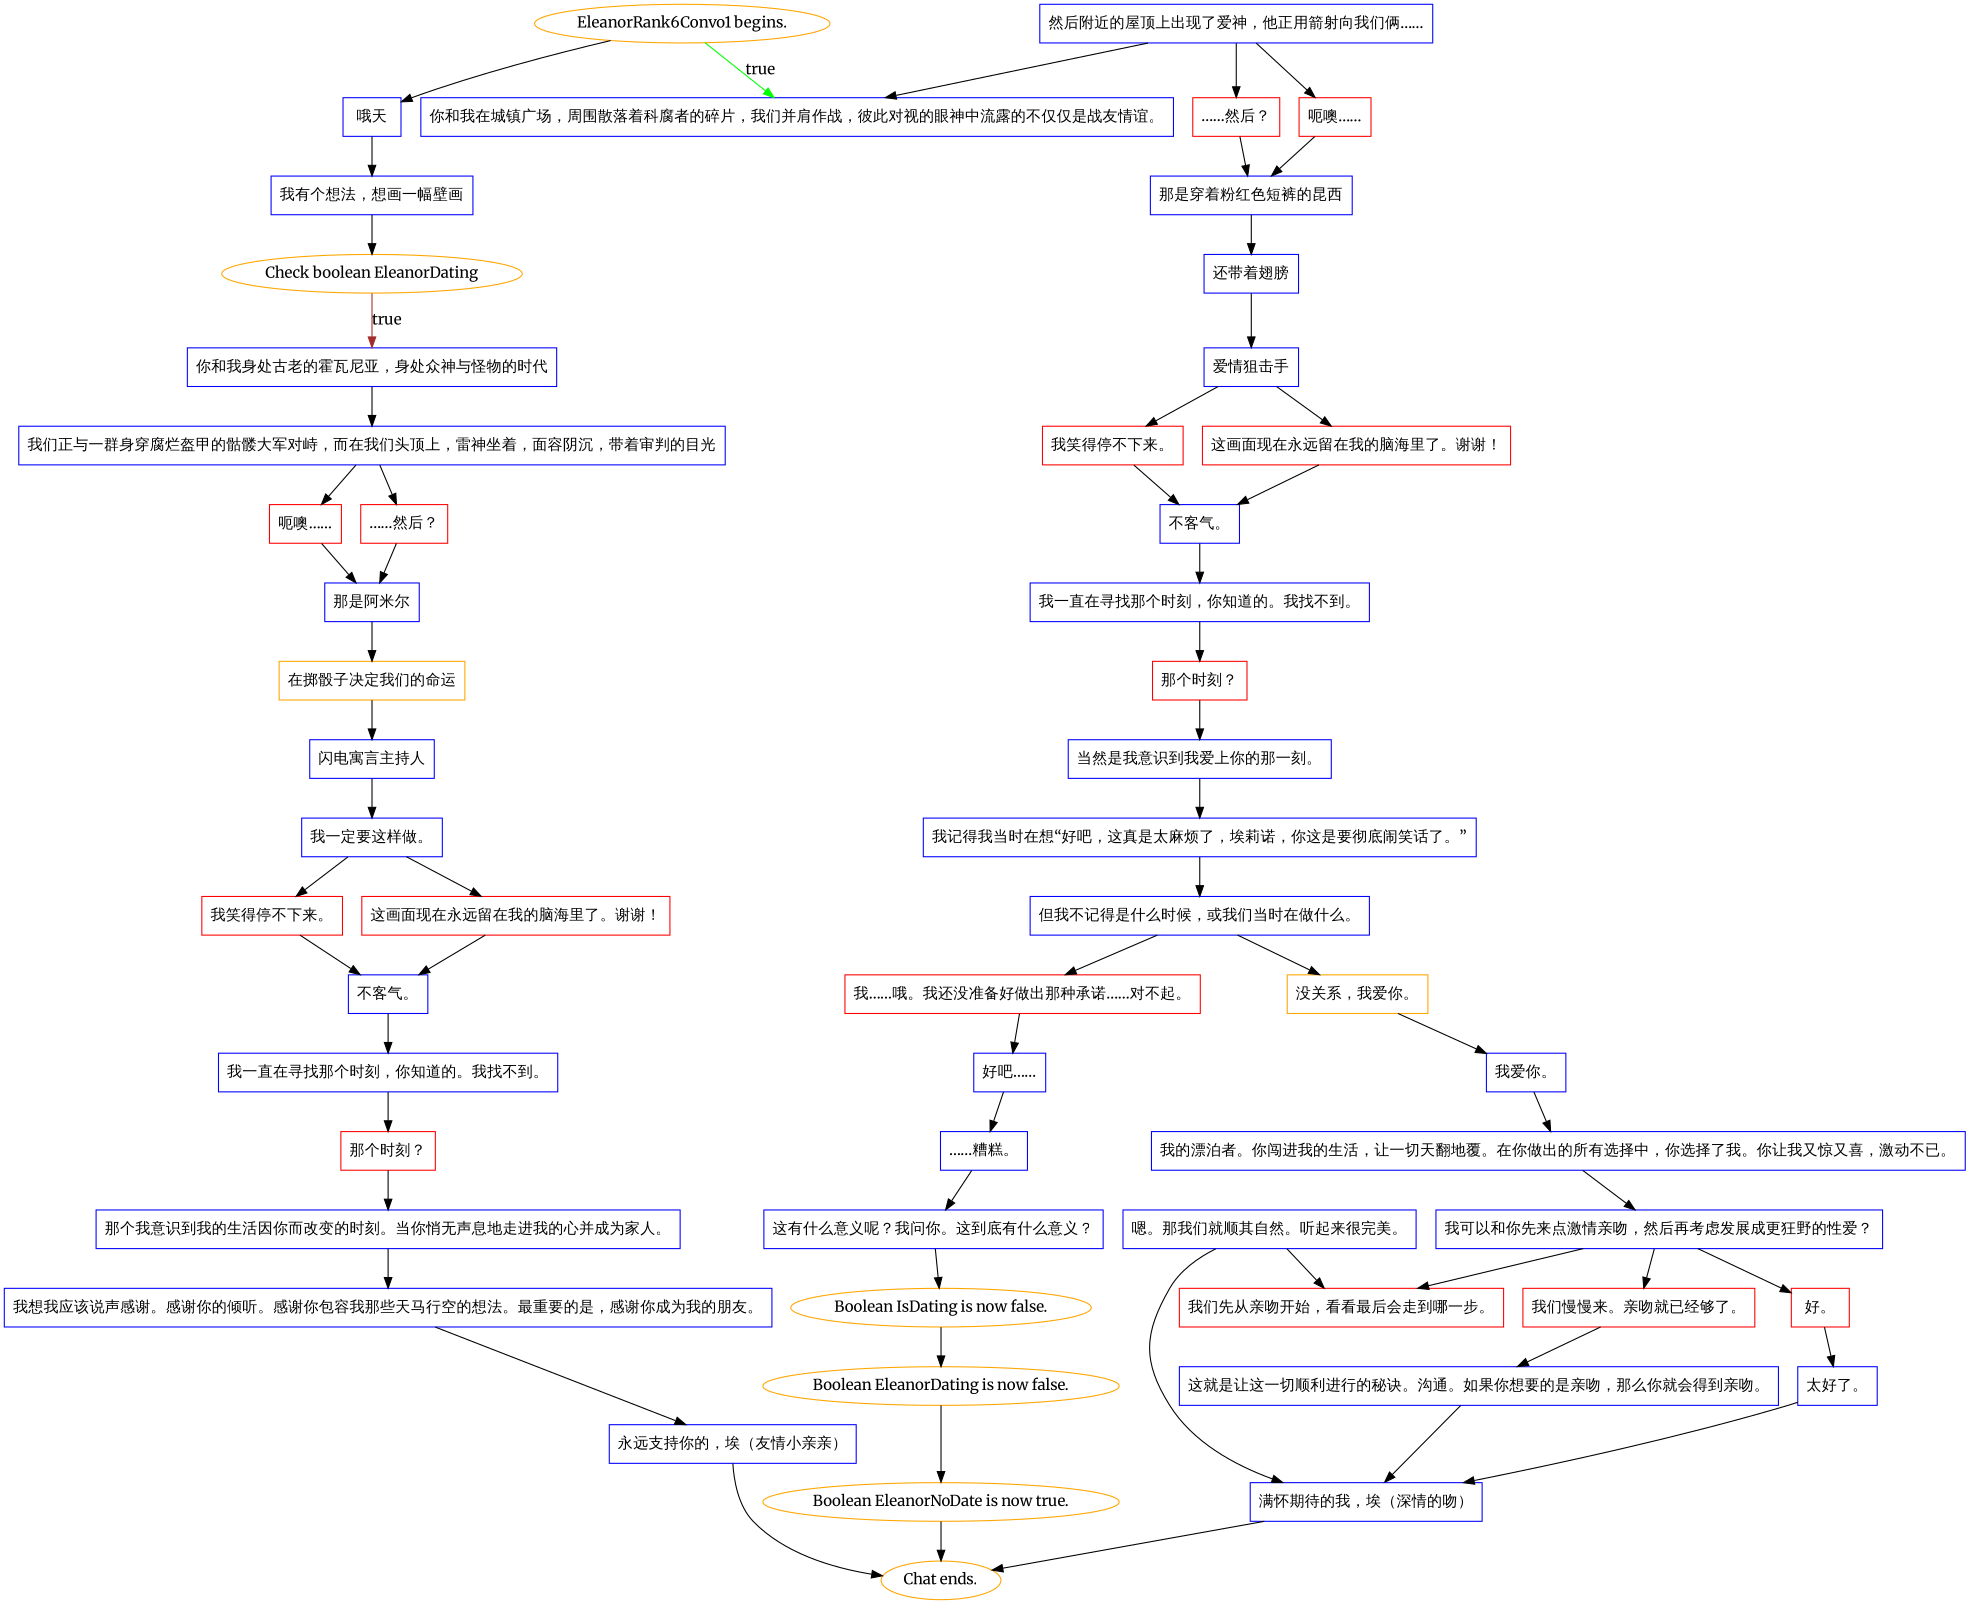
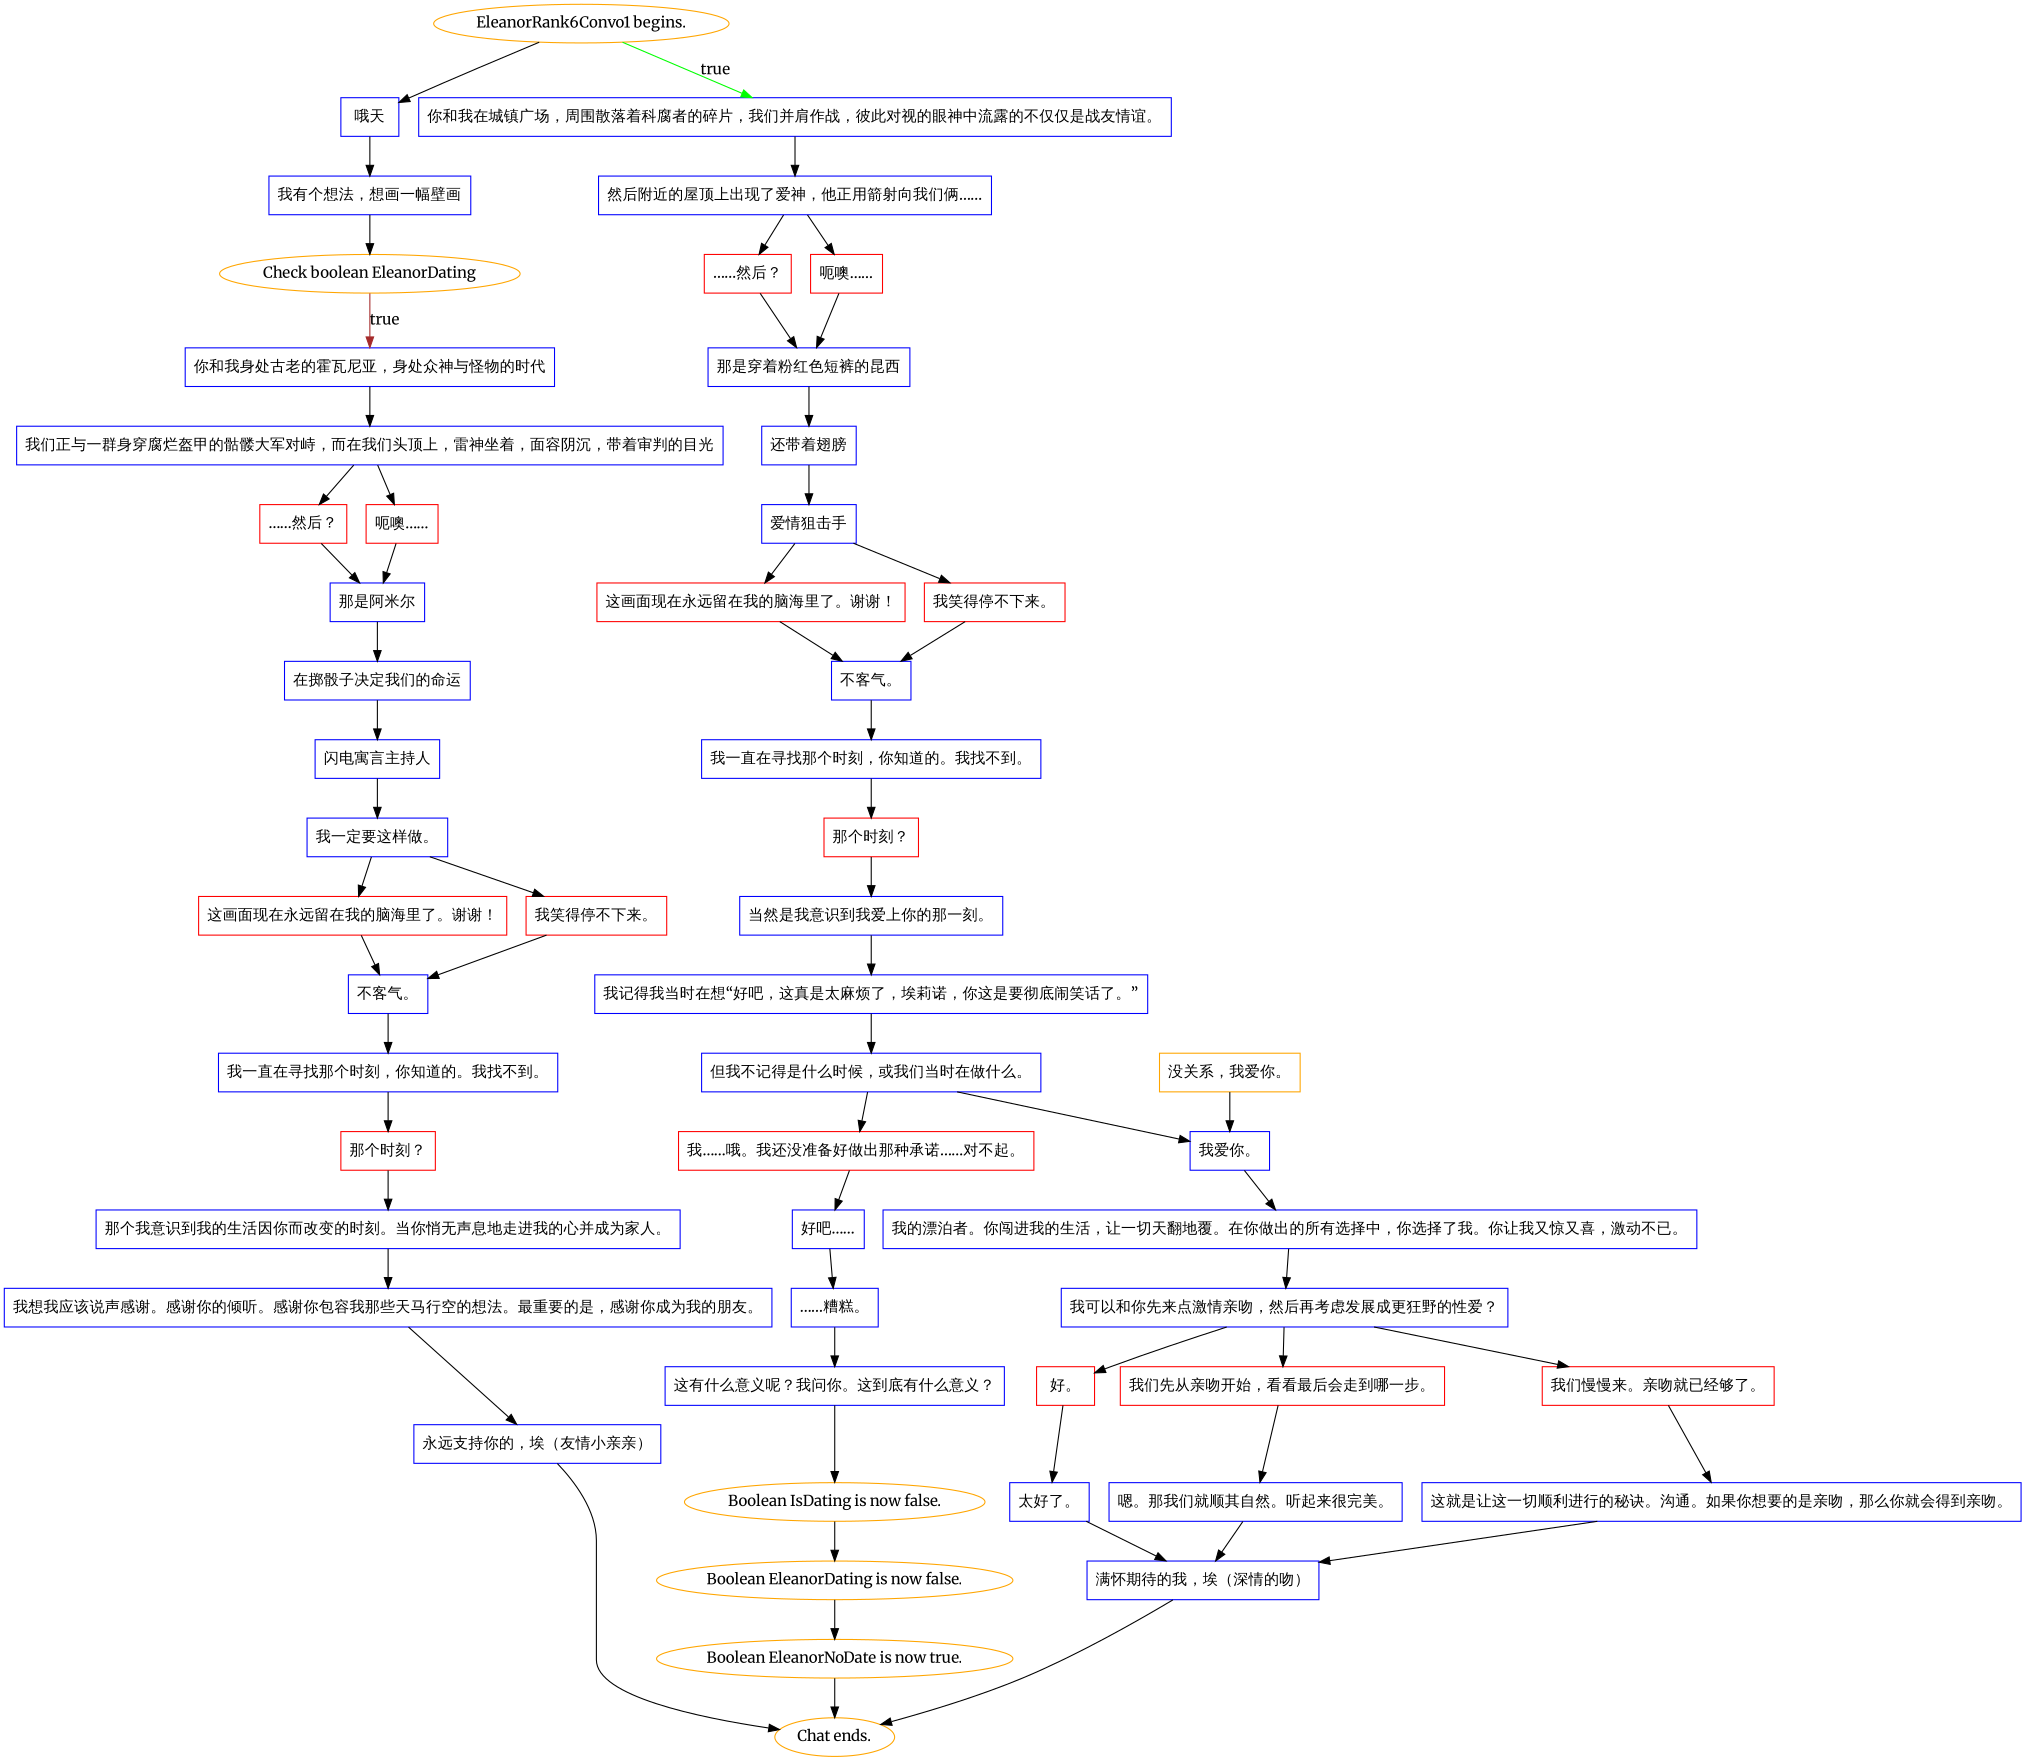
(1022, 69) -> (795, 151)
(372, 681) -> (377, 681)
(1274, 953) -> (1068, 1115)
(1302, 1265) -> (1270, 1439)
